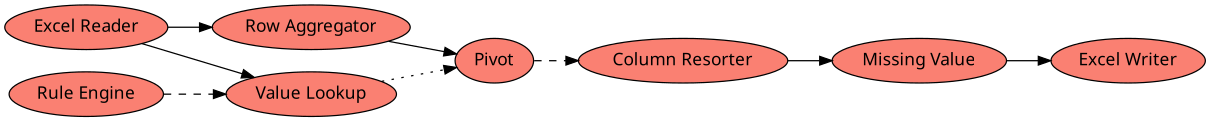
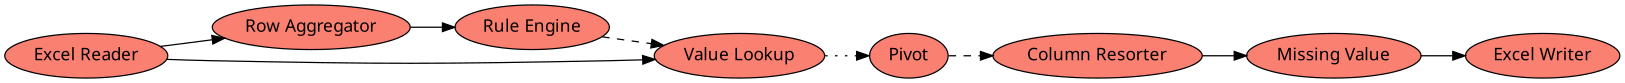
(416, 46) -> (426, 27)
